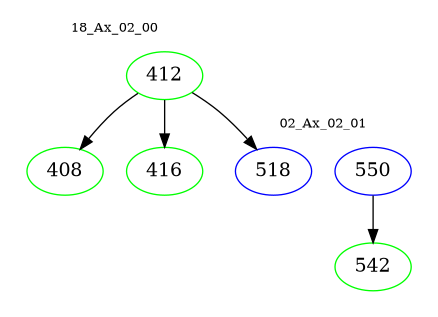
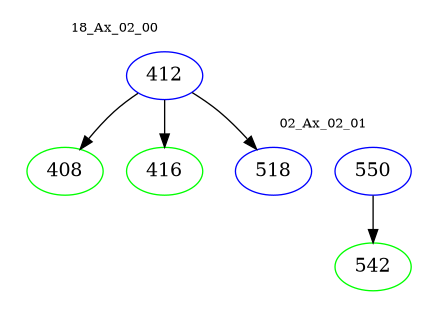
(165, 76) -> (165, 76)
